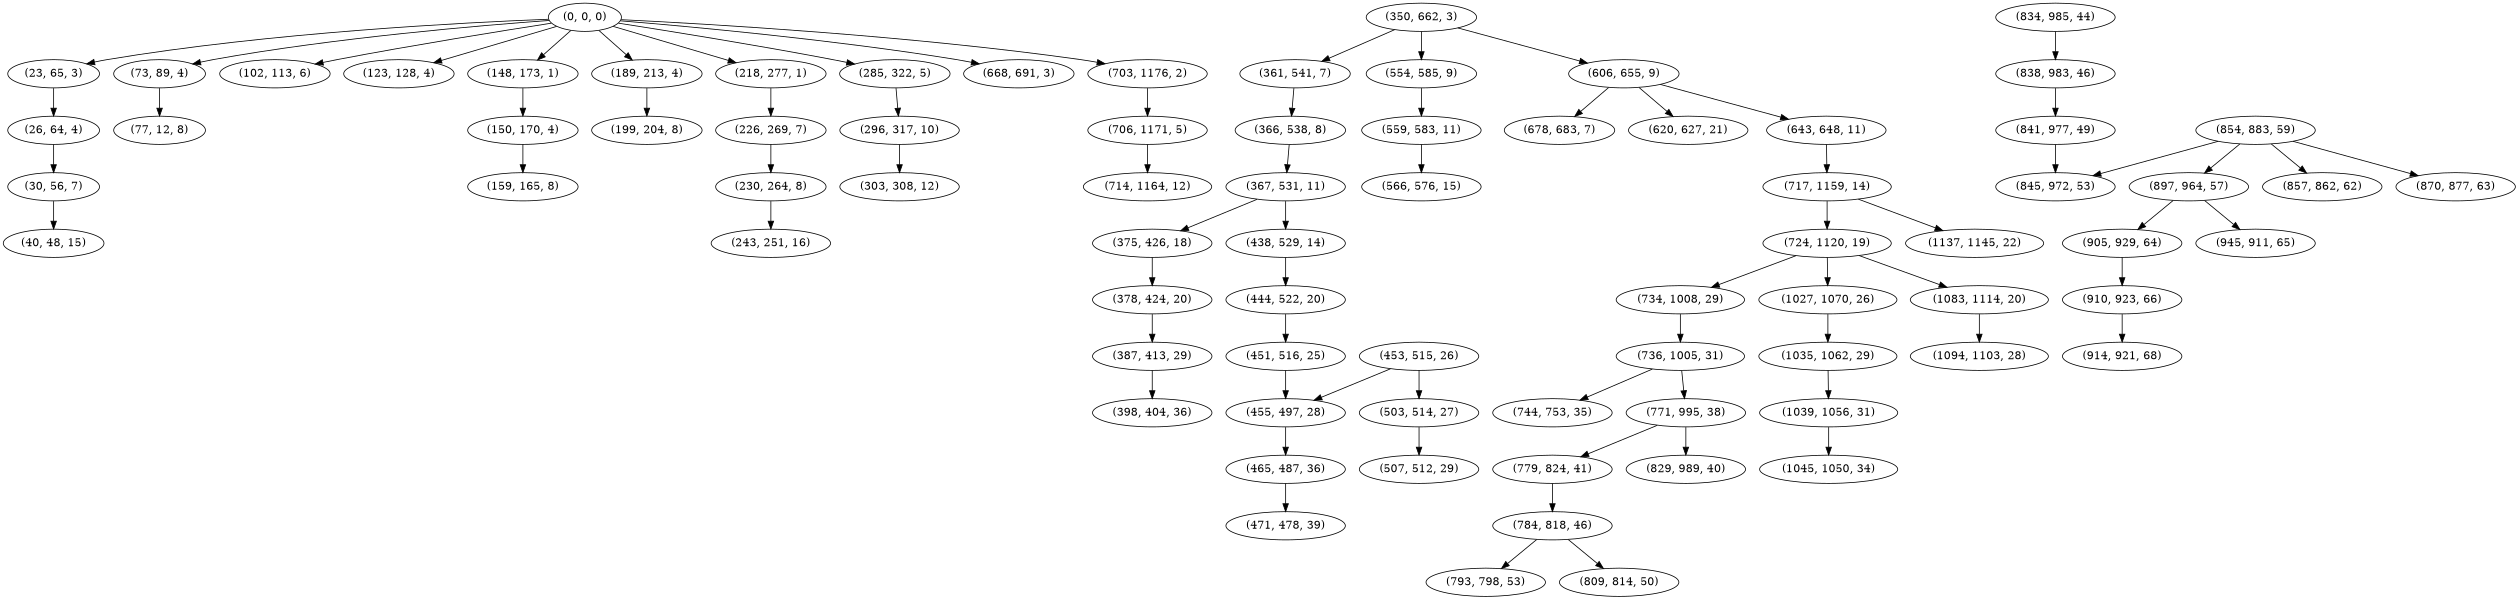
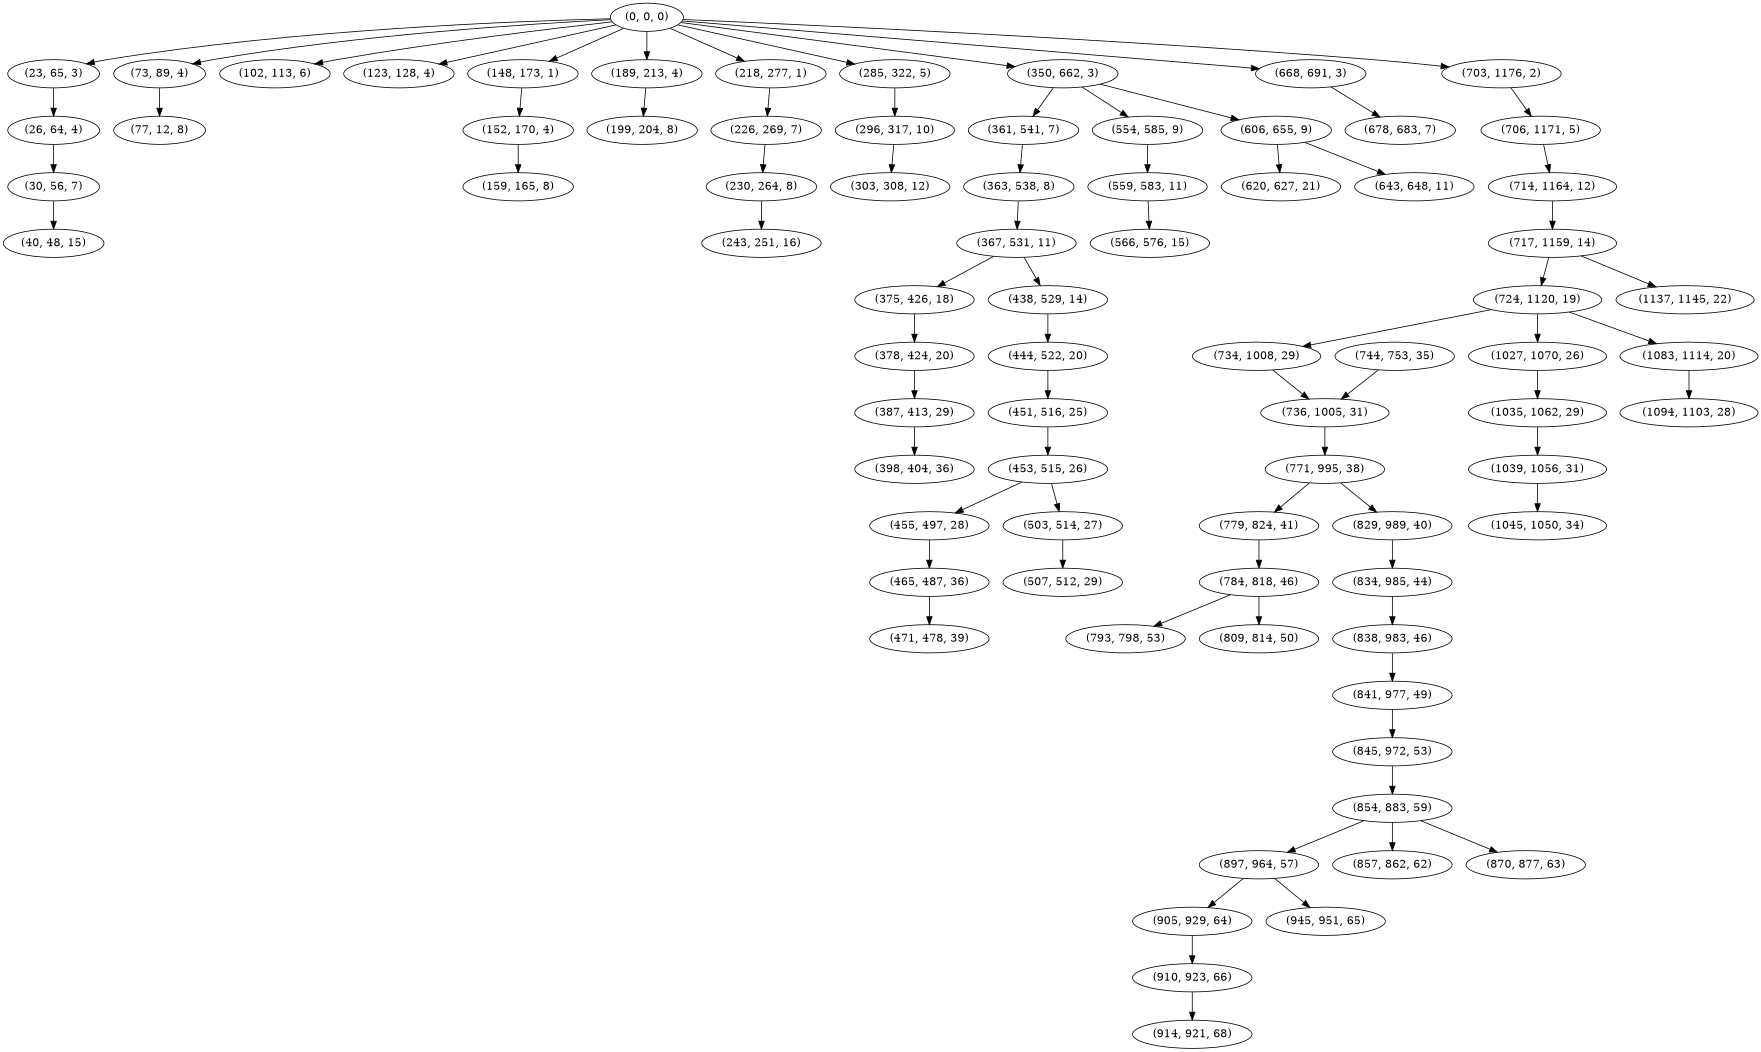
none -> (844, 44)
(1595, 99) -> (1352, 100)
(523, 130) -> (518, 130)
(1290, 130) -> (1019, 187)
(1827, 155) -> (1552, 211)
(2159, 157) -> (1392, 776)
(2256, 243) -> (1326, 921)
(1286, 381) -> (1048, 437)
(1620, 383) -> (1363, 382)
none -> (1392, 550)
